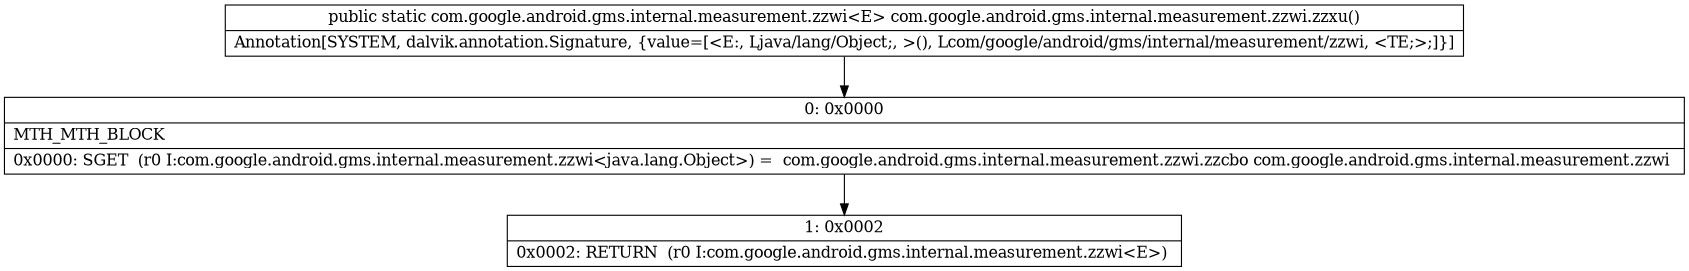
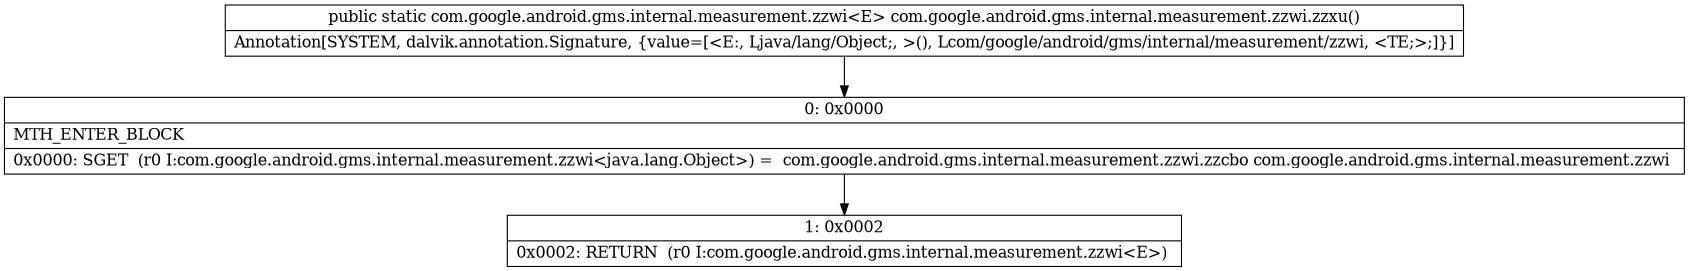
(89, 135) -> (99, 135)
